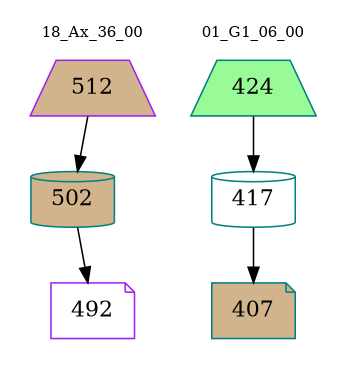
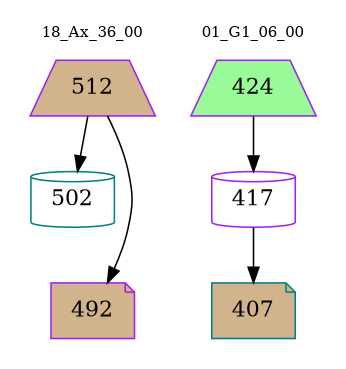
(254, 88) -> (254, 88)
(73, 199) -> (73, 199)
(254, 199) -> (254, 199)
(81, 247) -> (132, 192)
(93, 311) -> (93, 311)
